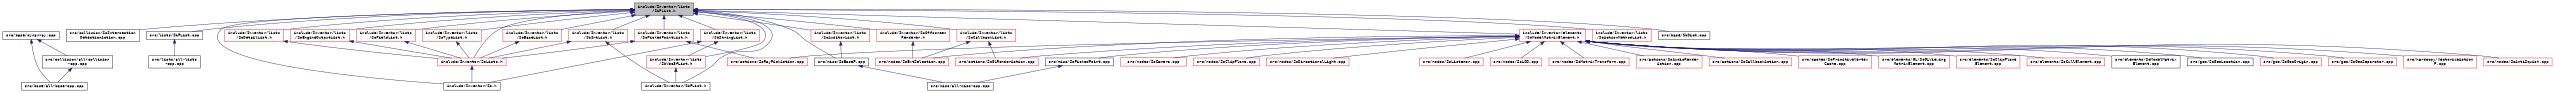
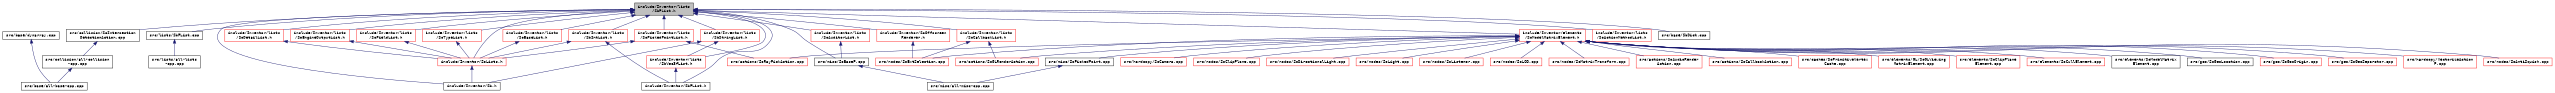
(54, 49) -> (89, 50)
(1154, 62) -> (1154, 62)
none -> (1384, 62)
